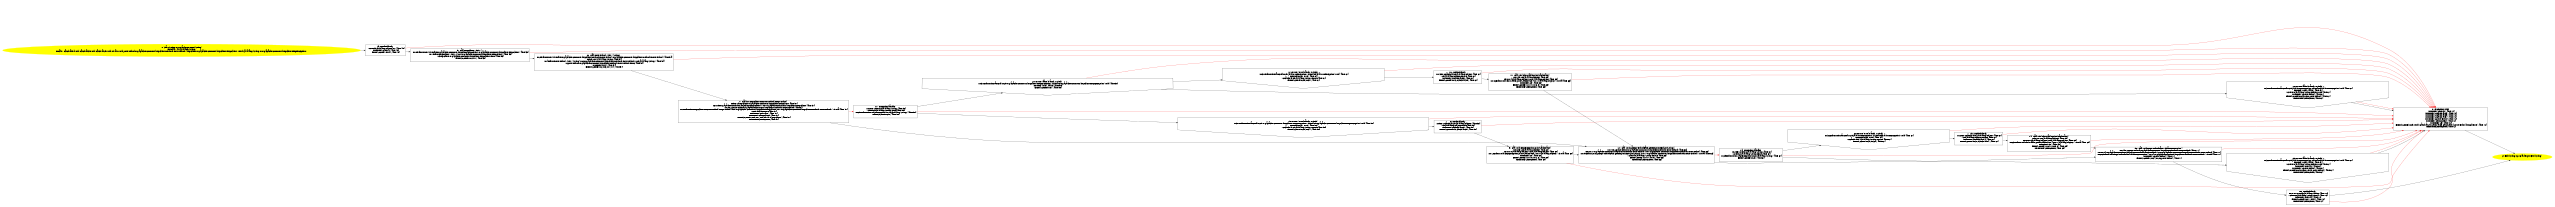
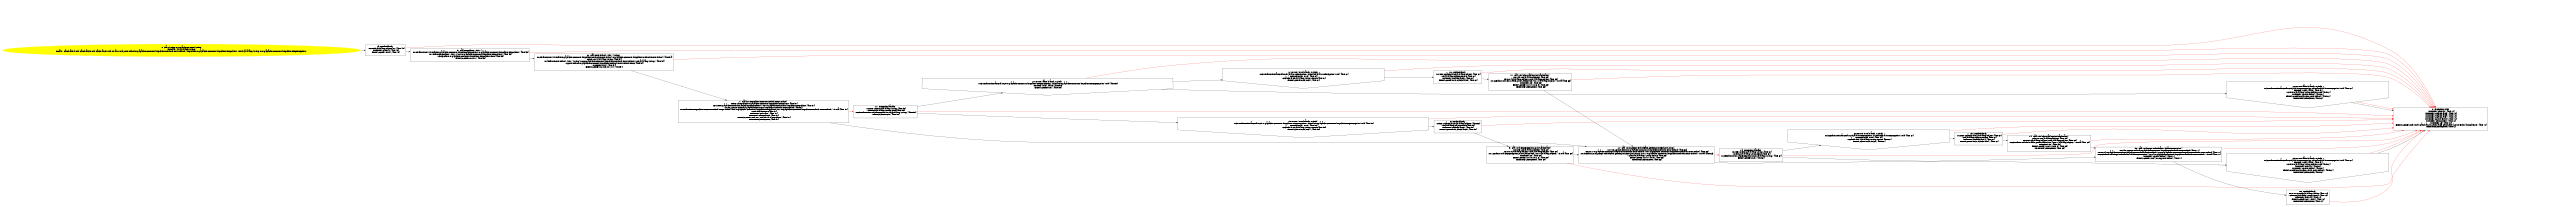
(2522, 157) -> none
